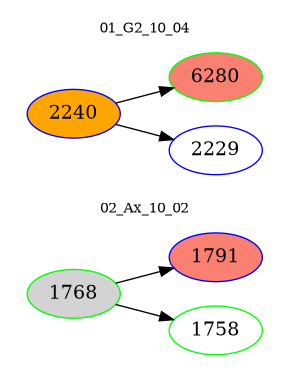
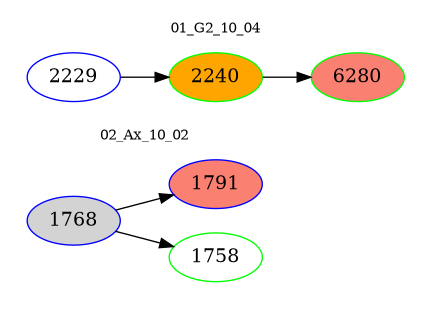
(74, 114) -> (216, 77)
(138, 130) -> (138, 77)
(74, 294) -> (74, 221)
